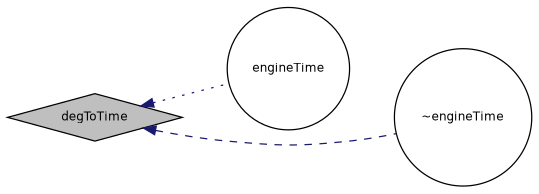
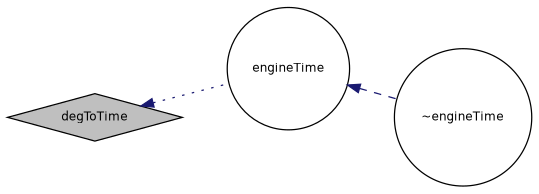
(276, 145) -> (378, 94)
